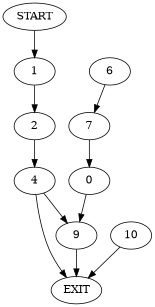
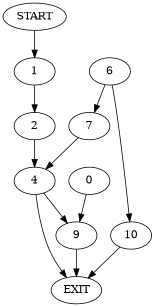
none -> (122, 149)
(89, 150) -> (65, 151)
